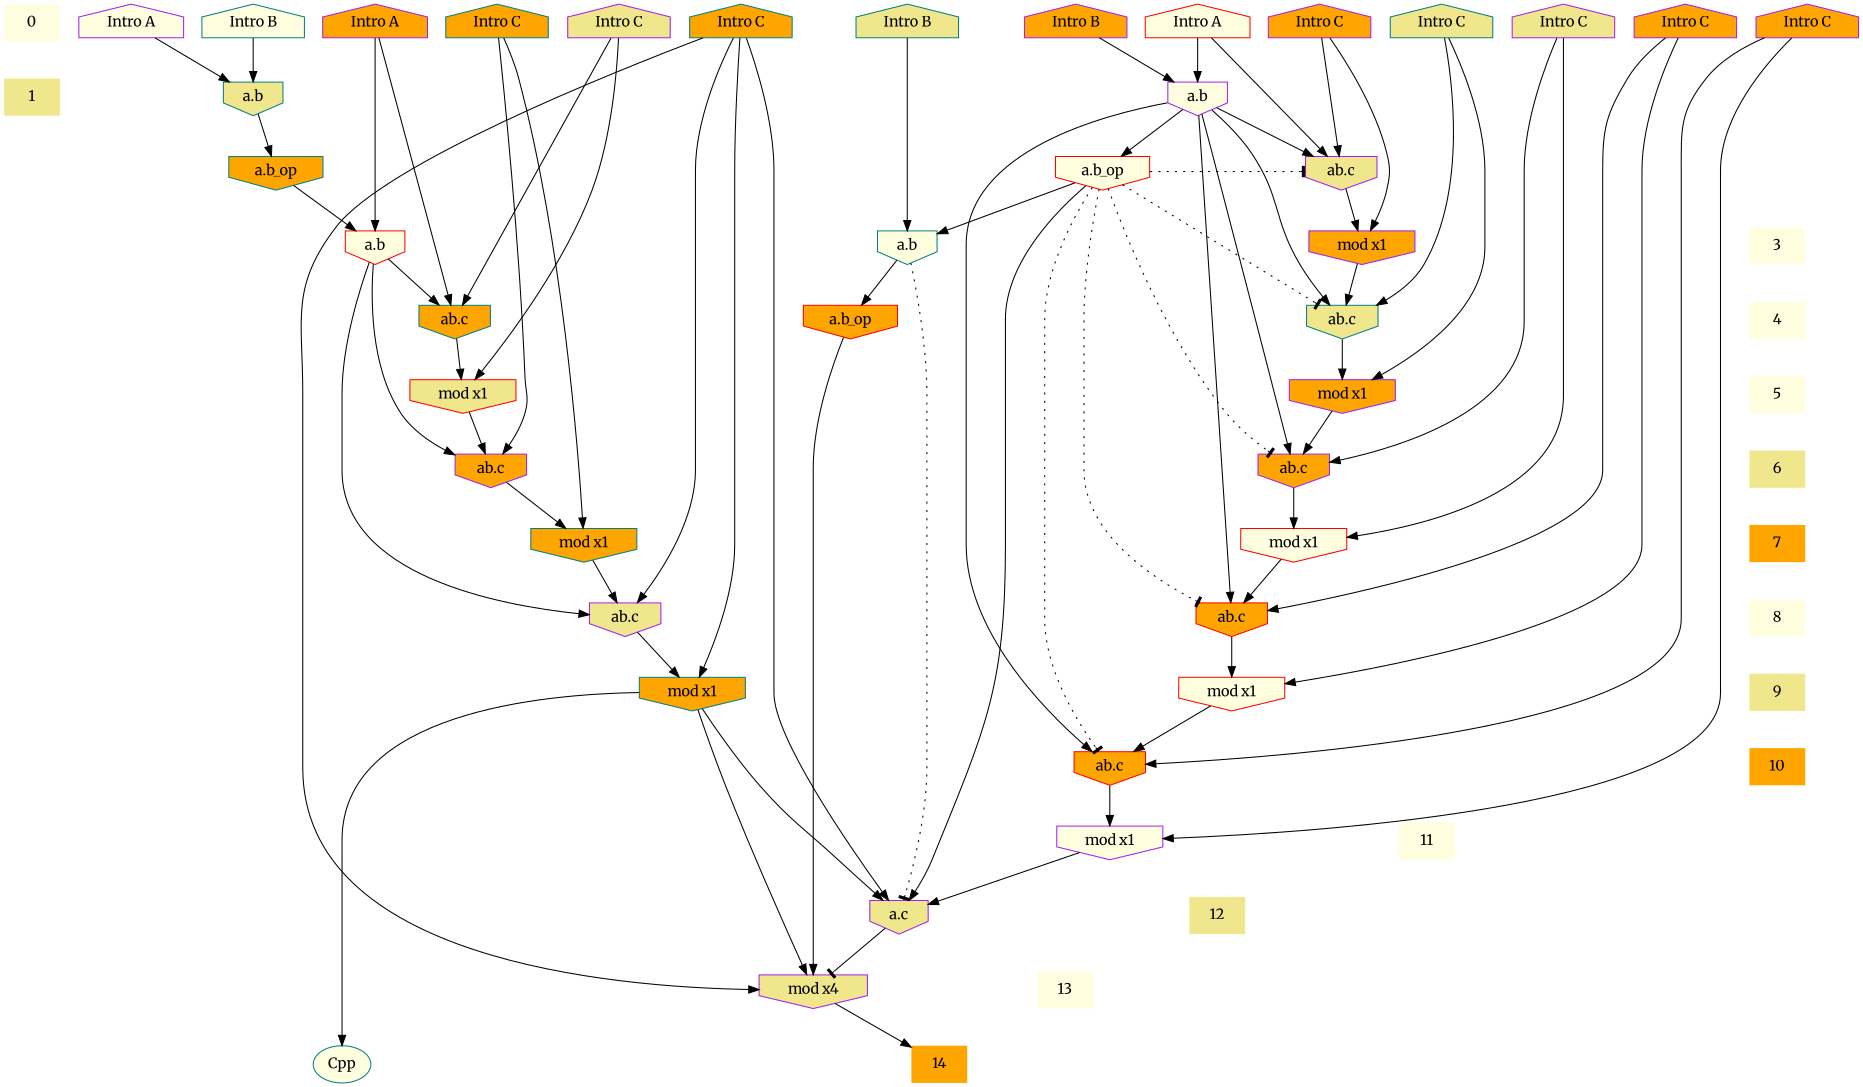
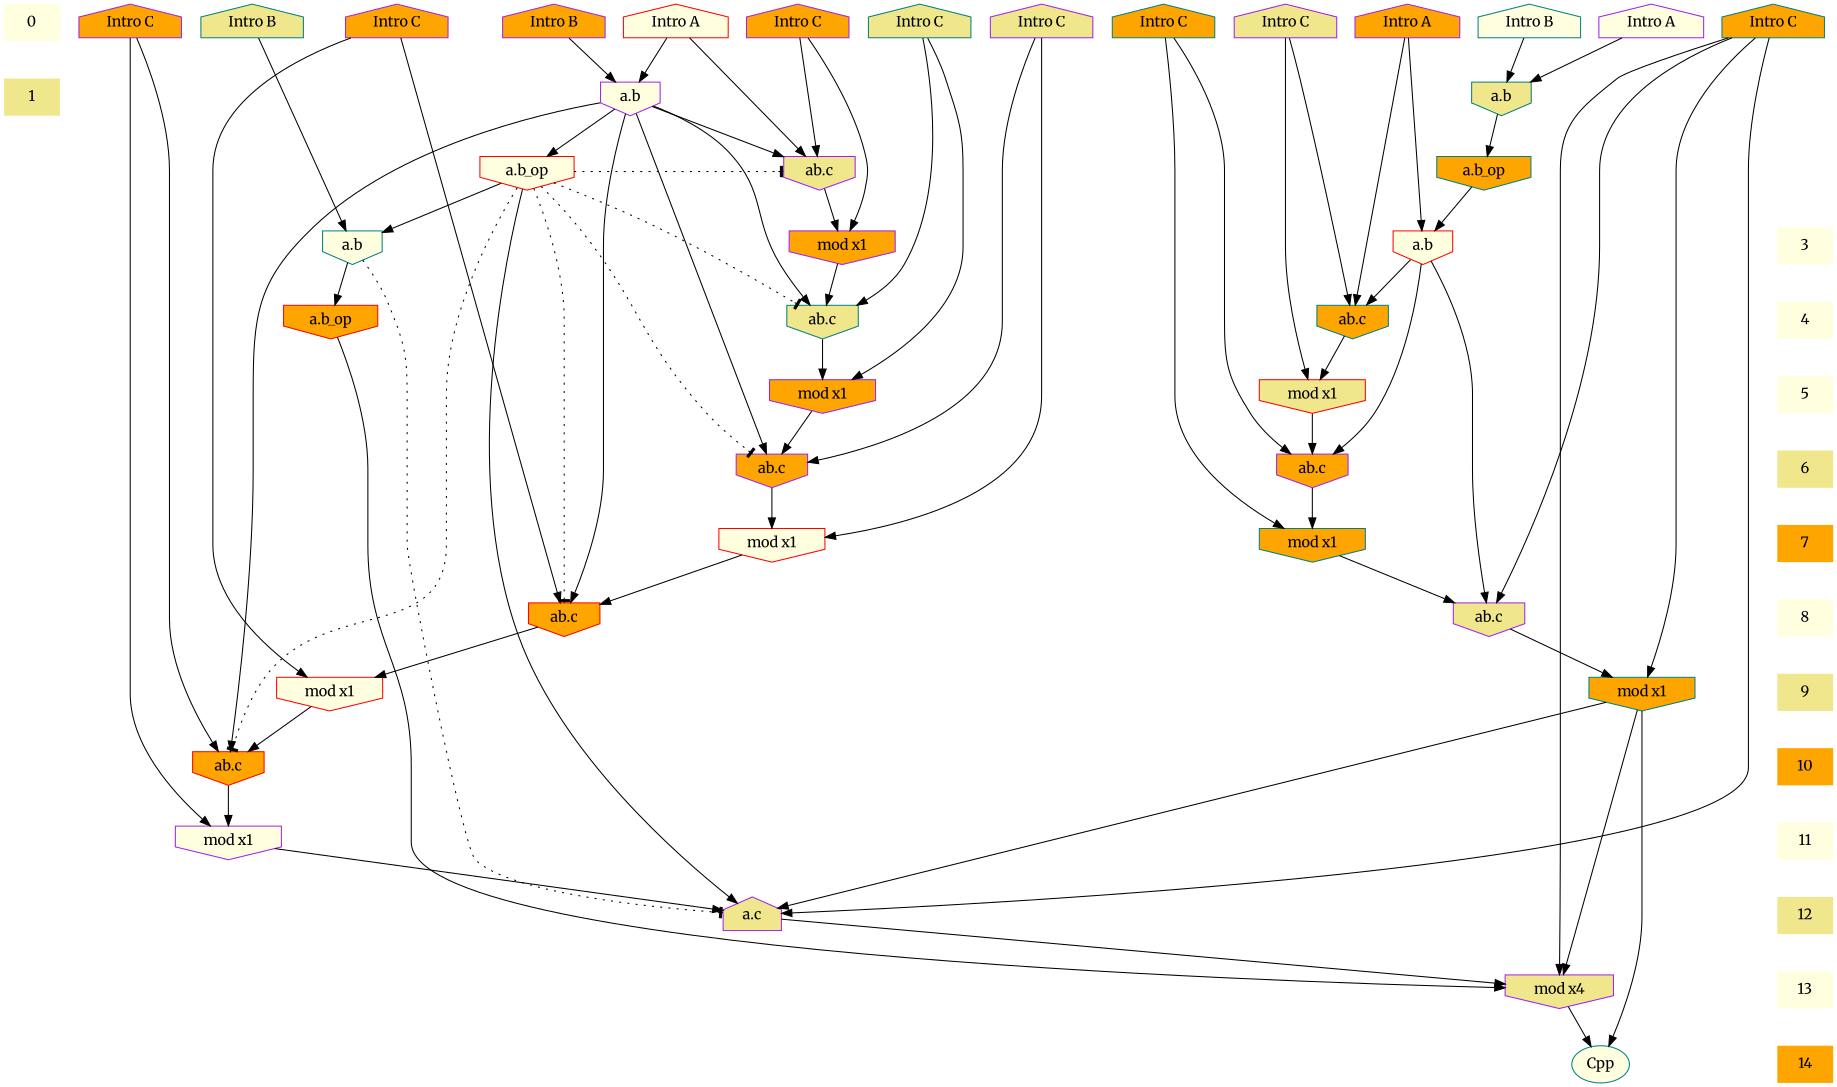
(899, 916) -> (752, 916)
(860, 950) -> (1138, 951)
(869, 1023) -> (1577, 1022)
